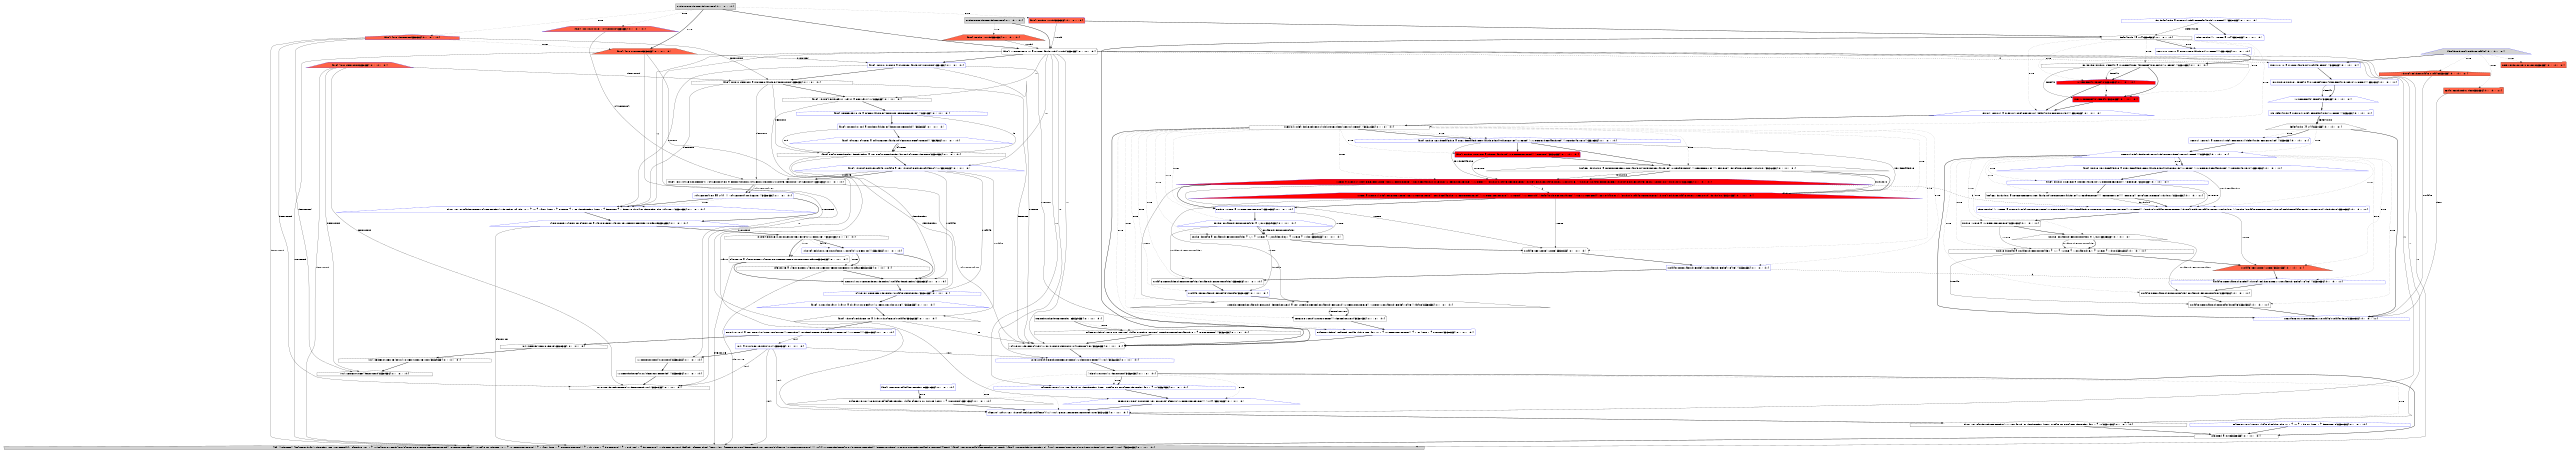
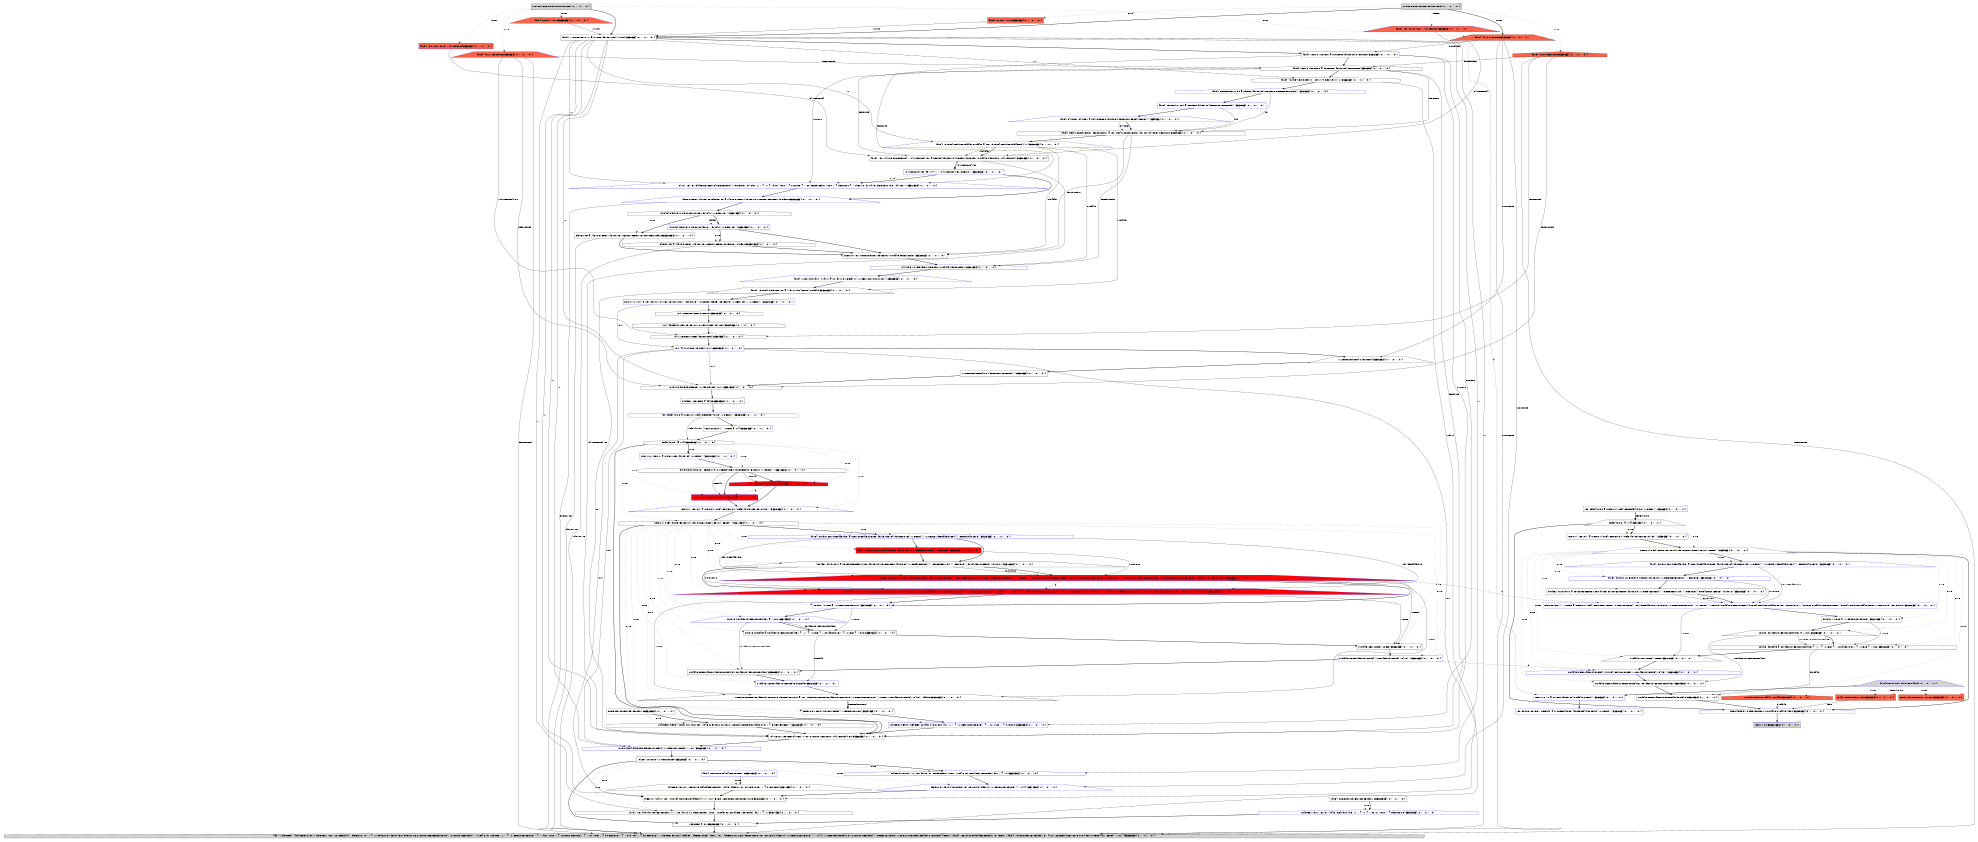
(684, 14) -> (1436, 14)
none -> (506, 21)
(1592, 29) -> (713, 435)
(412, 38) -> (1560, 55)
(529, 44) -> (1028, 10)
none -> (456, 46)
(2493, 65) -> (1896, 691)
(2323, 99) -> none
(334, 223) -> (508, 200)
(2273, 268) -> (1662, 658)
none -> (709, 341)
(670, 360) -> (1371, 360)
none -> (713, 401)
none -> (1777, 725)
none -> (1368, 799)
